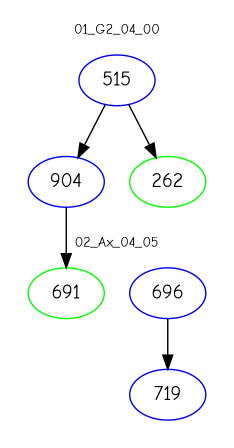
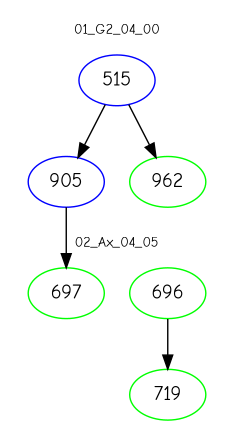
(66, 182) -> (66, 182)
(168, 182) -> (168, 182)
(66, 293) -> (66, 293)
(168, 293) -> (168, 293)
(168, 395) -> (168, 395)
